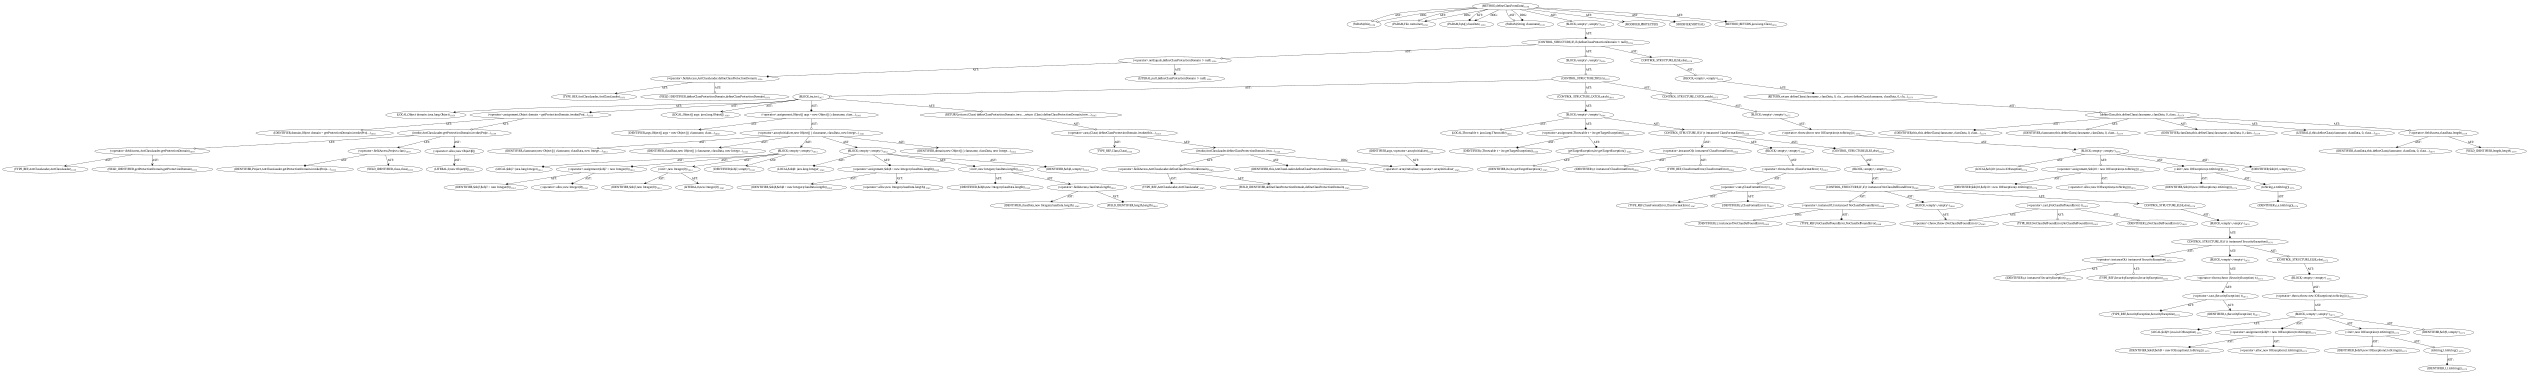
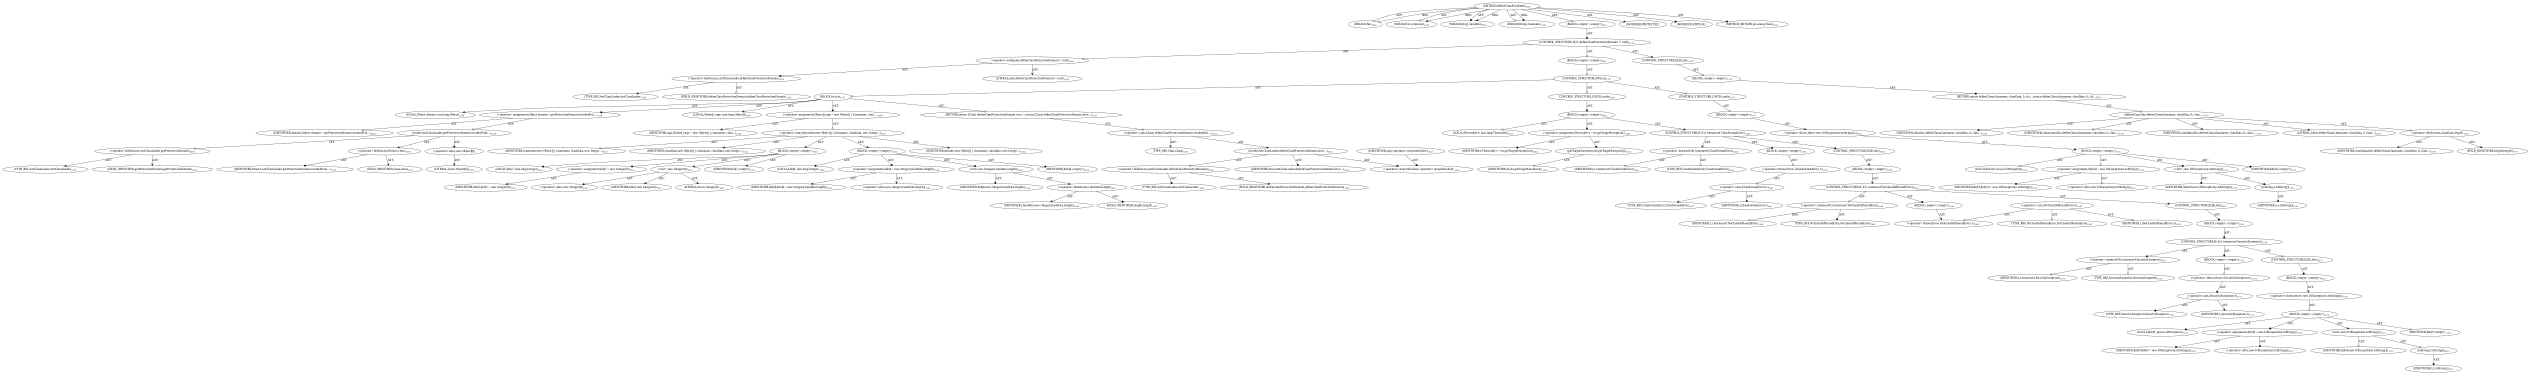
(1345, 160) -> (1368, 160)
(584, 178) -> (622, 178)
